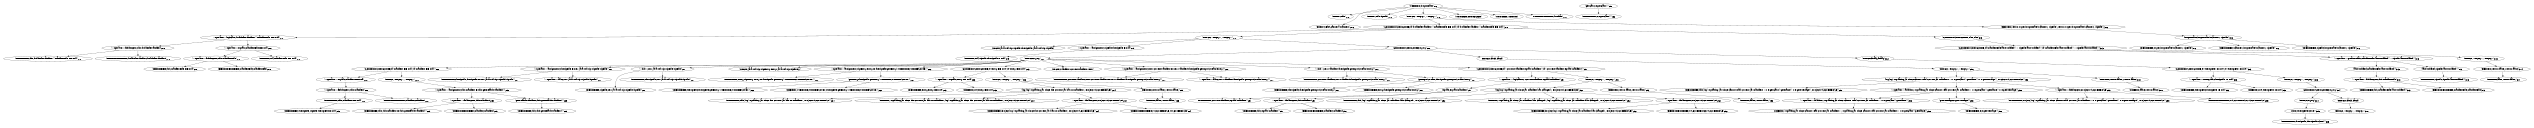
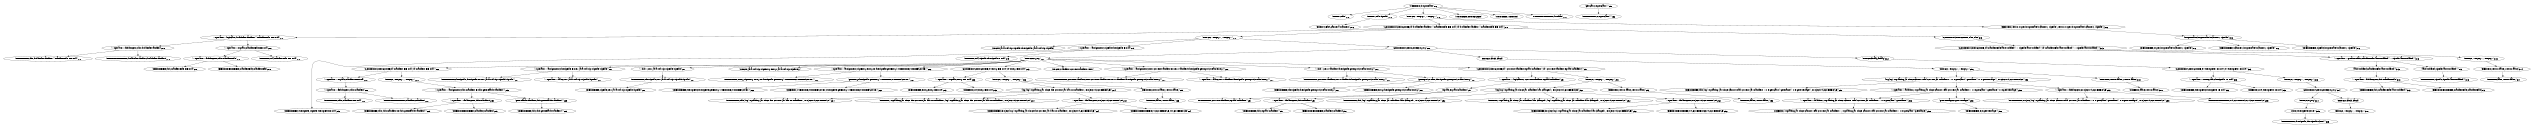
(1373, 11) -> (1358, 22)
(624, 74) -> (640, 85)
(329, 106) -> (674, 59)
